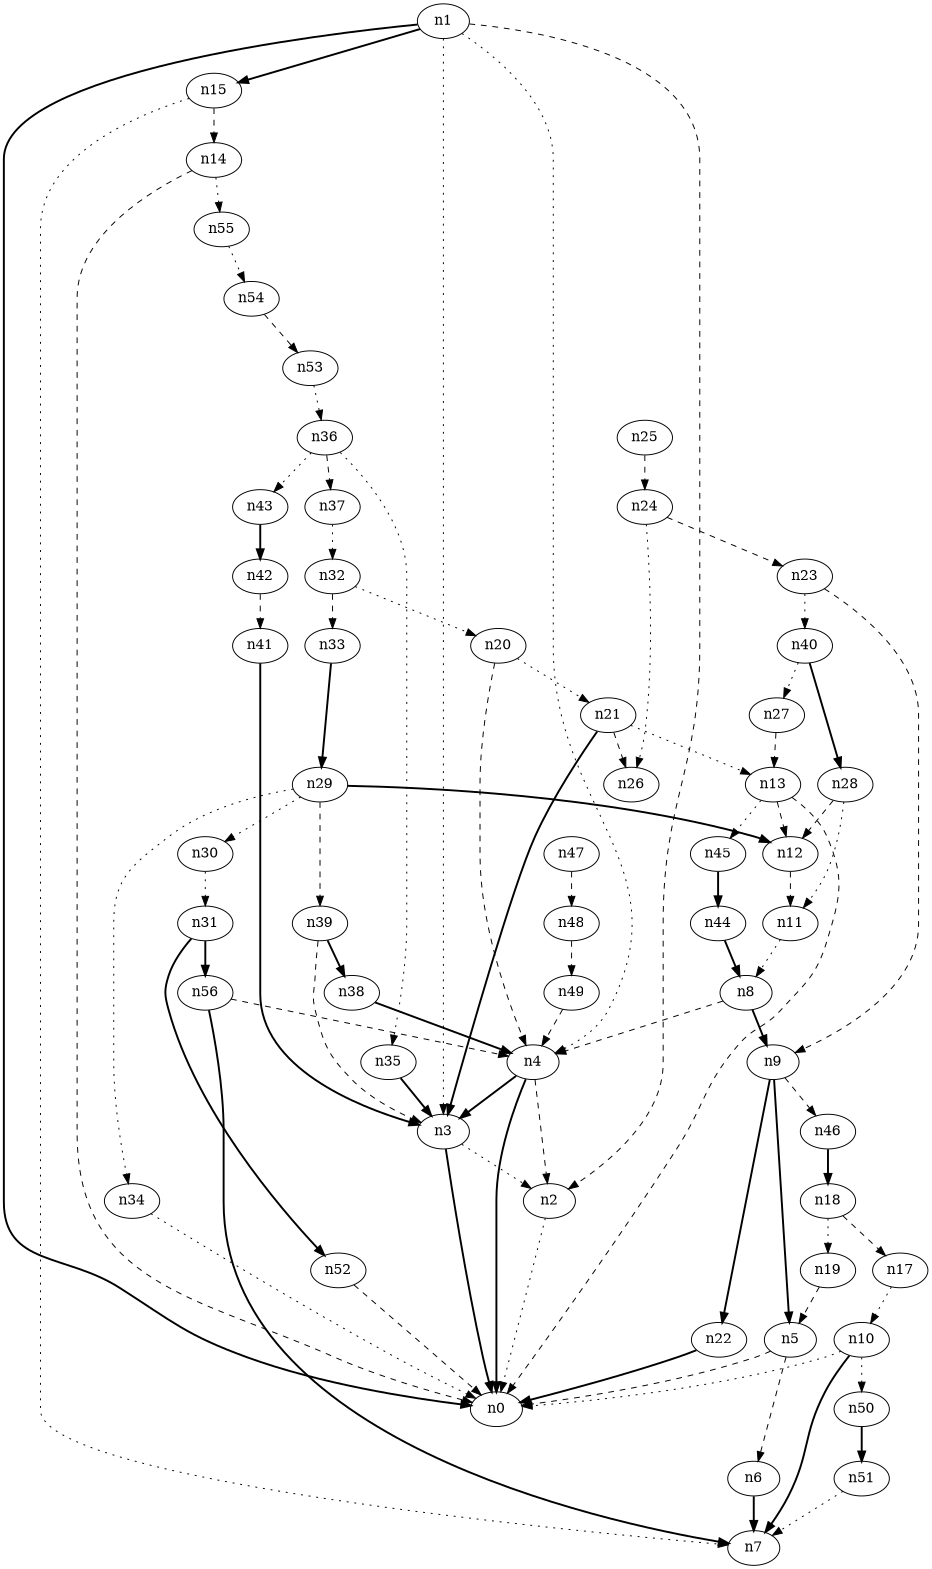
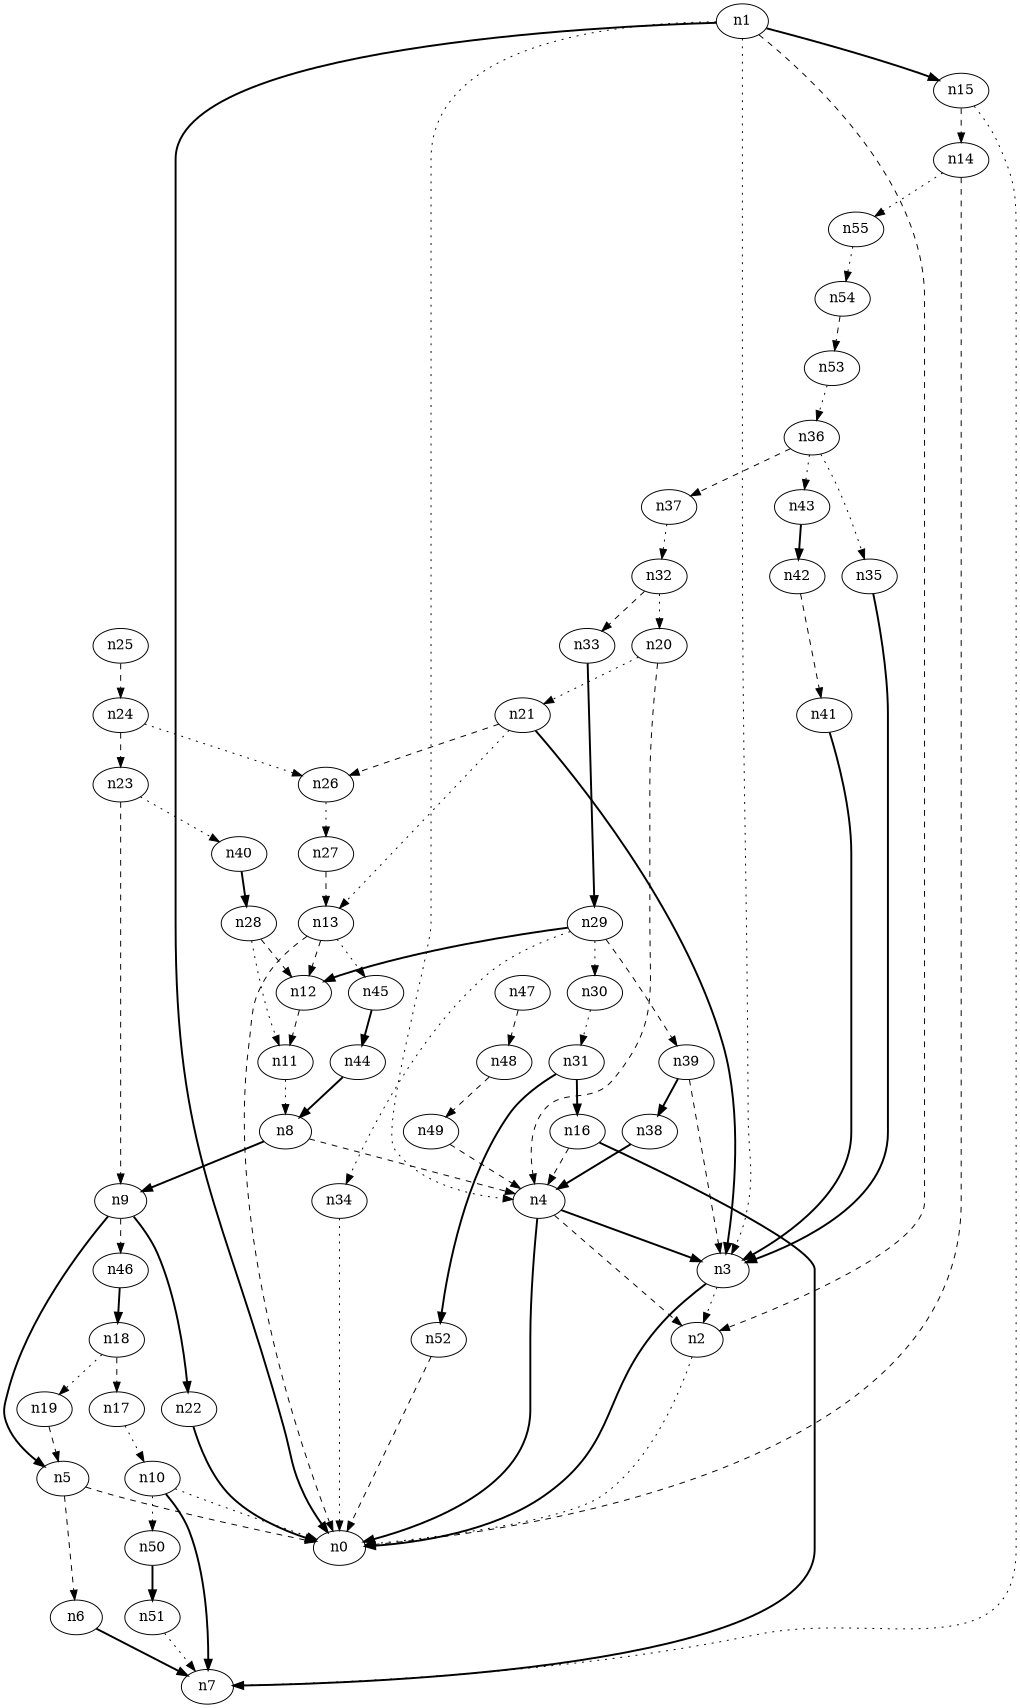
(793, 676) -> (326, 815)
(205, 993) -> (578, 1132)
